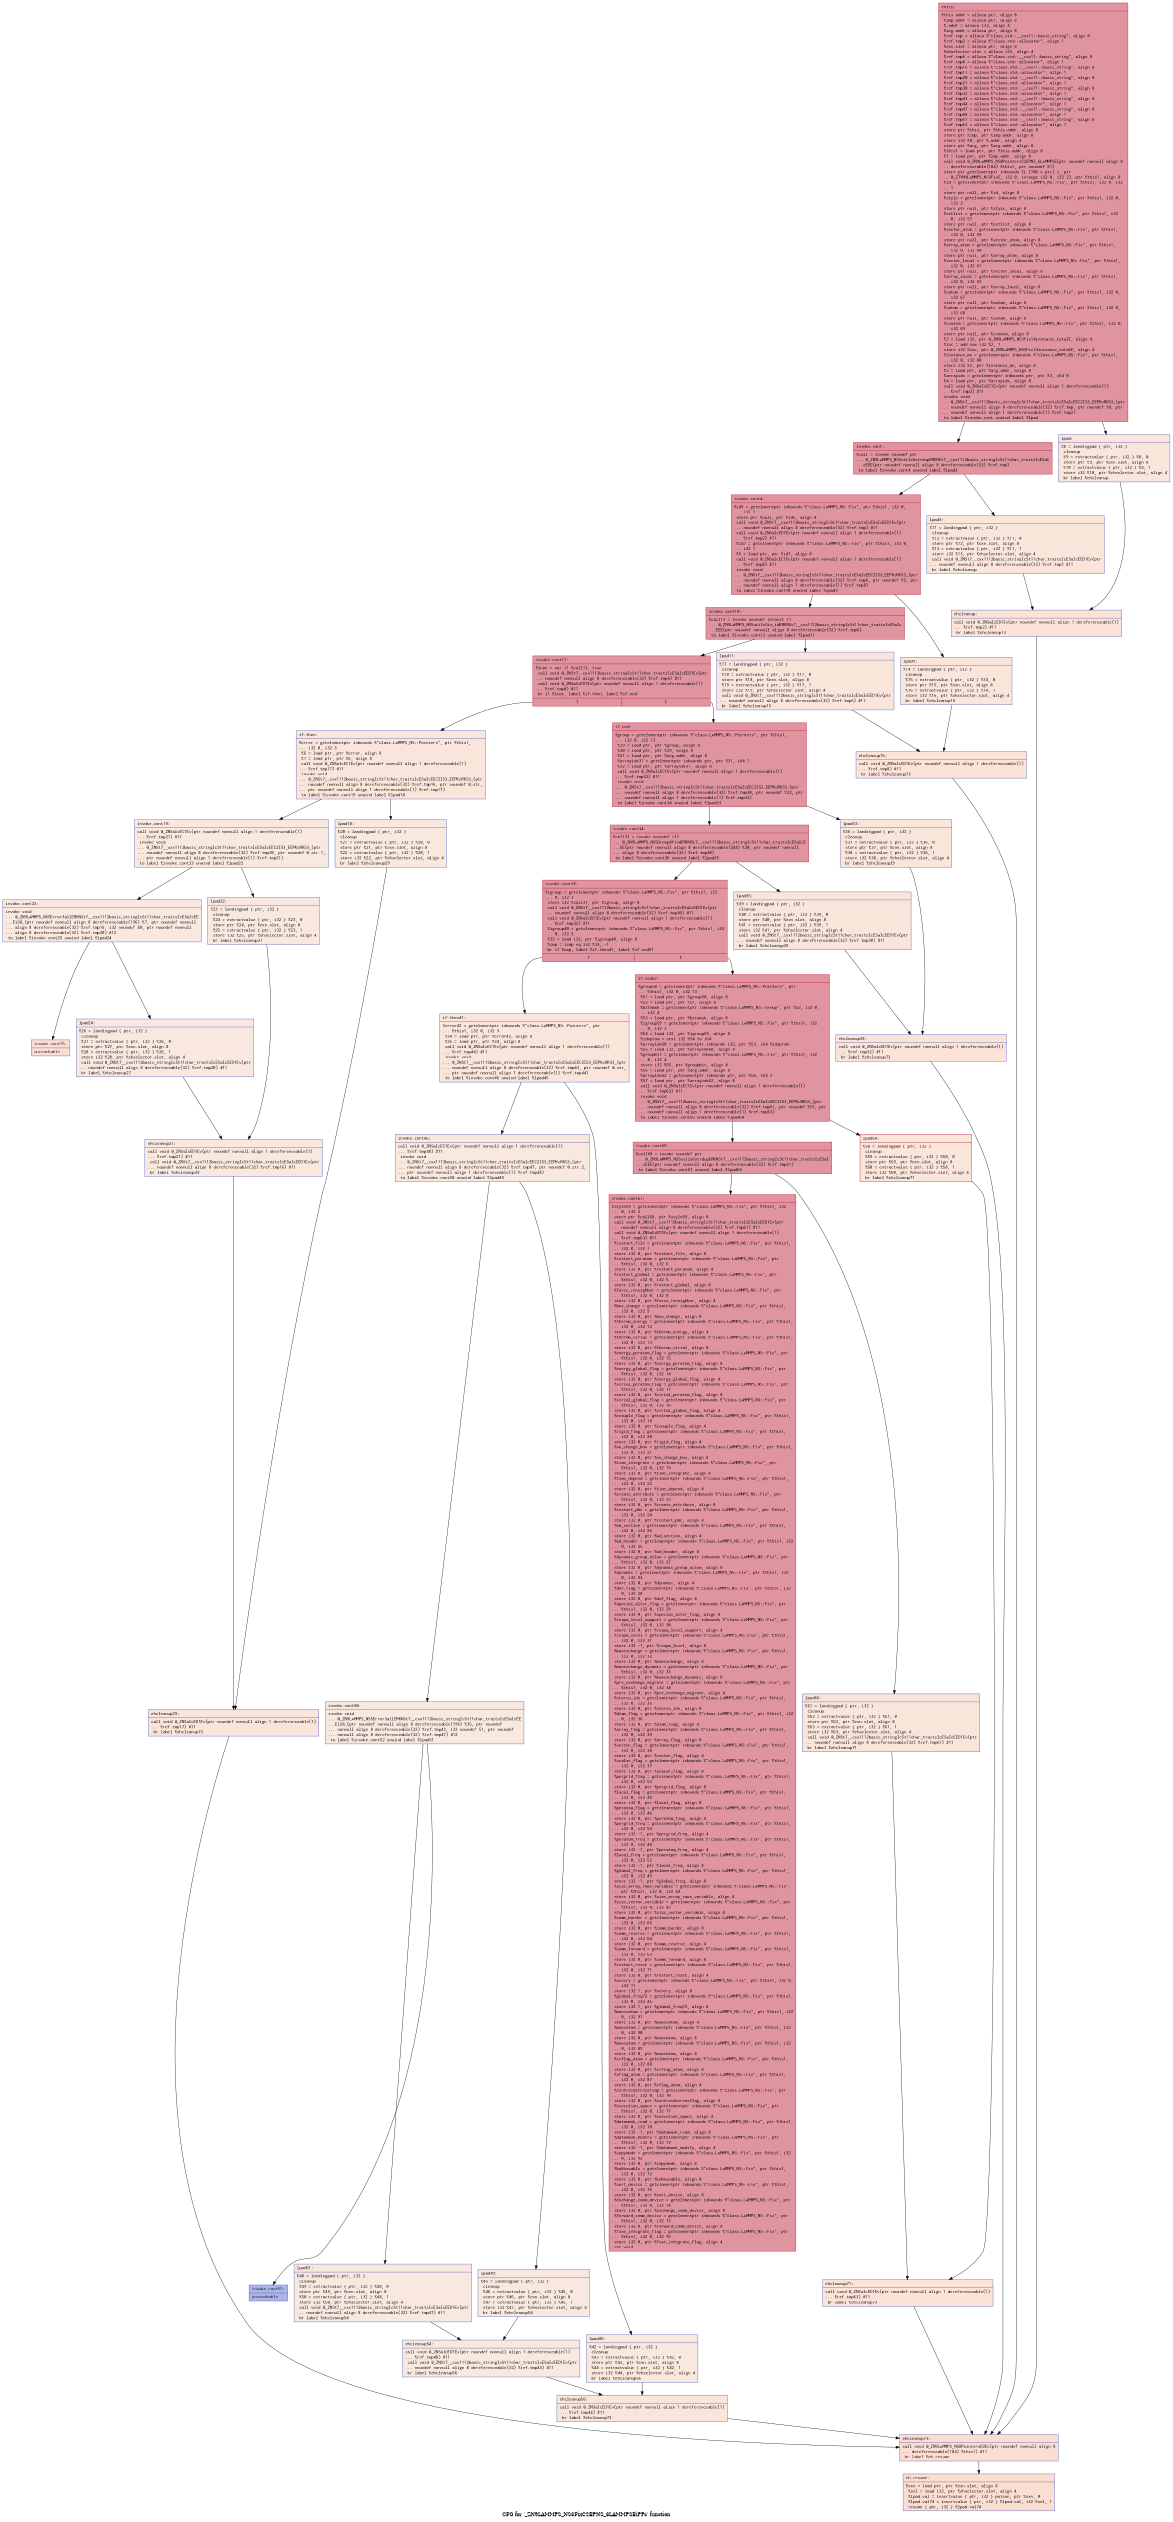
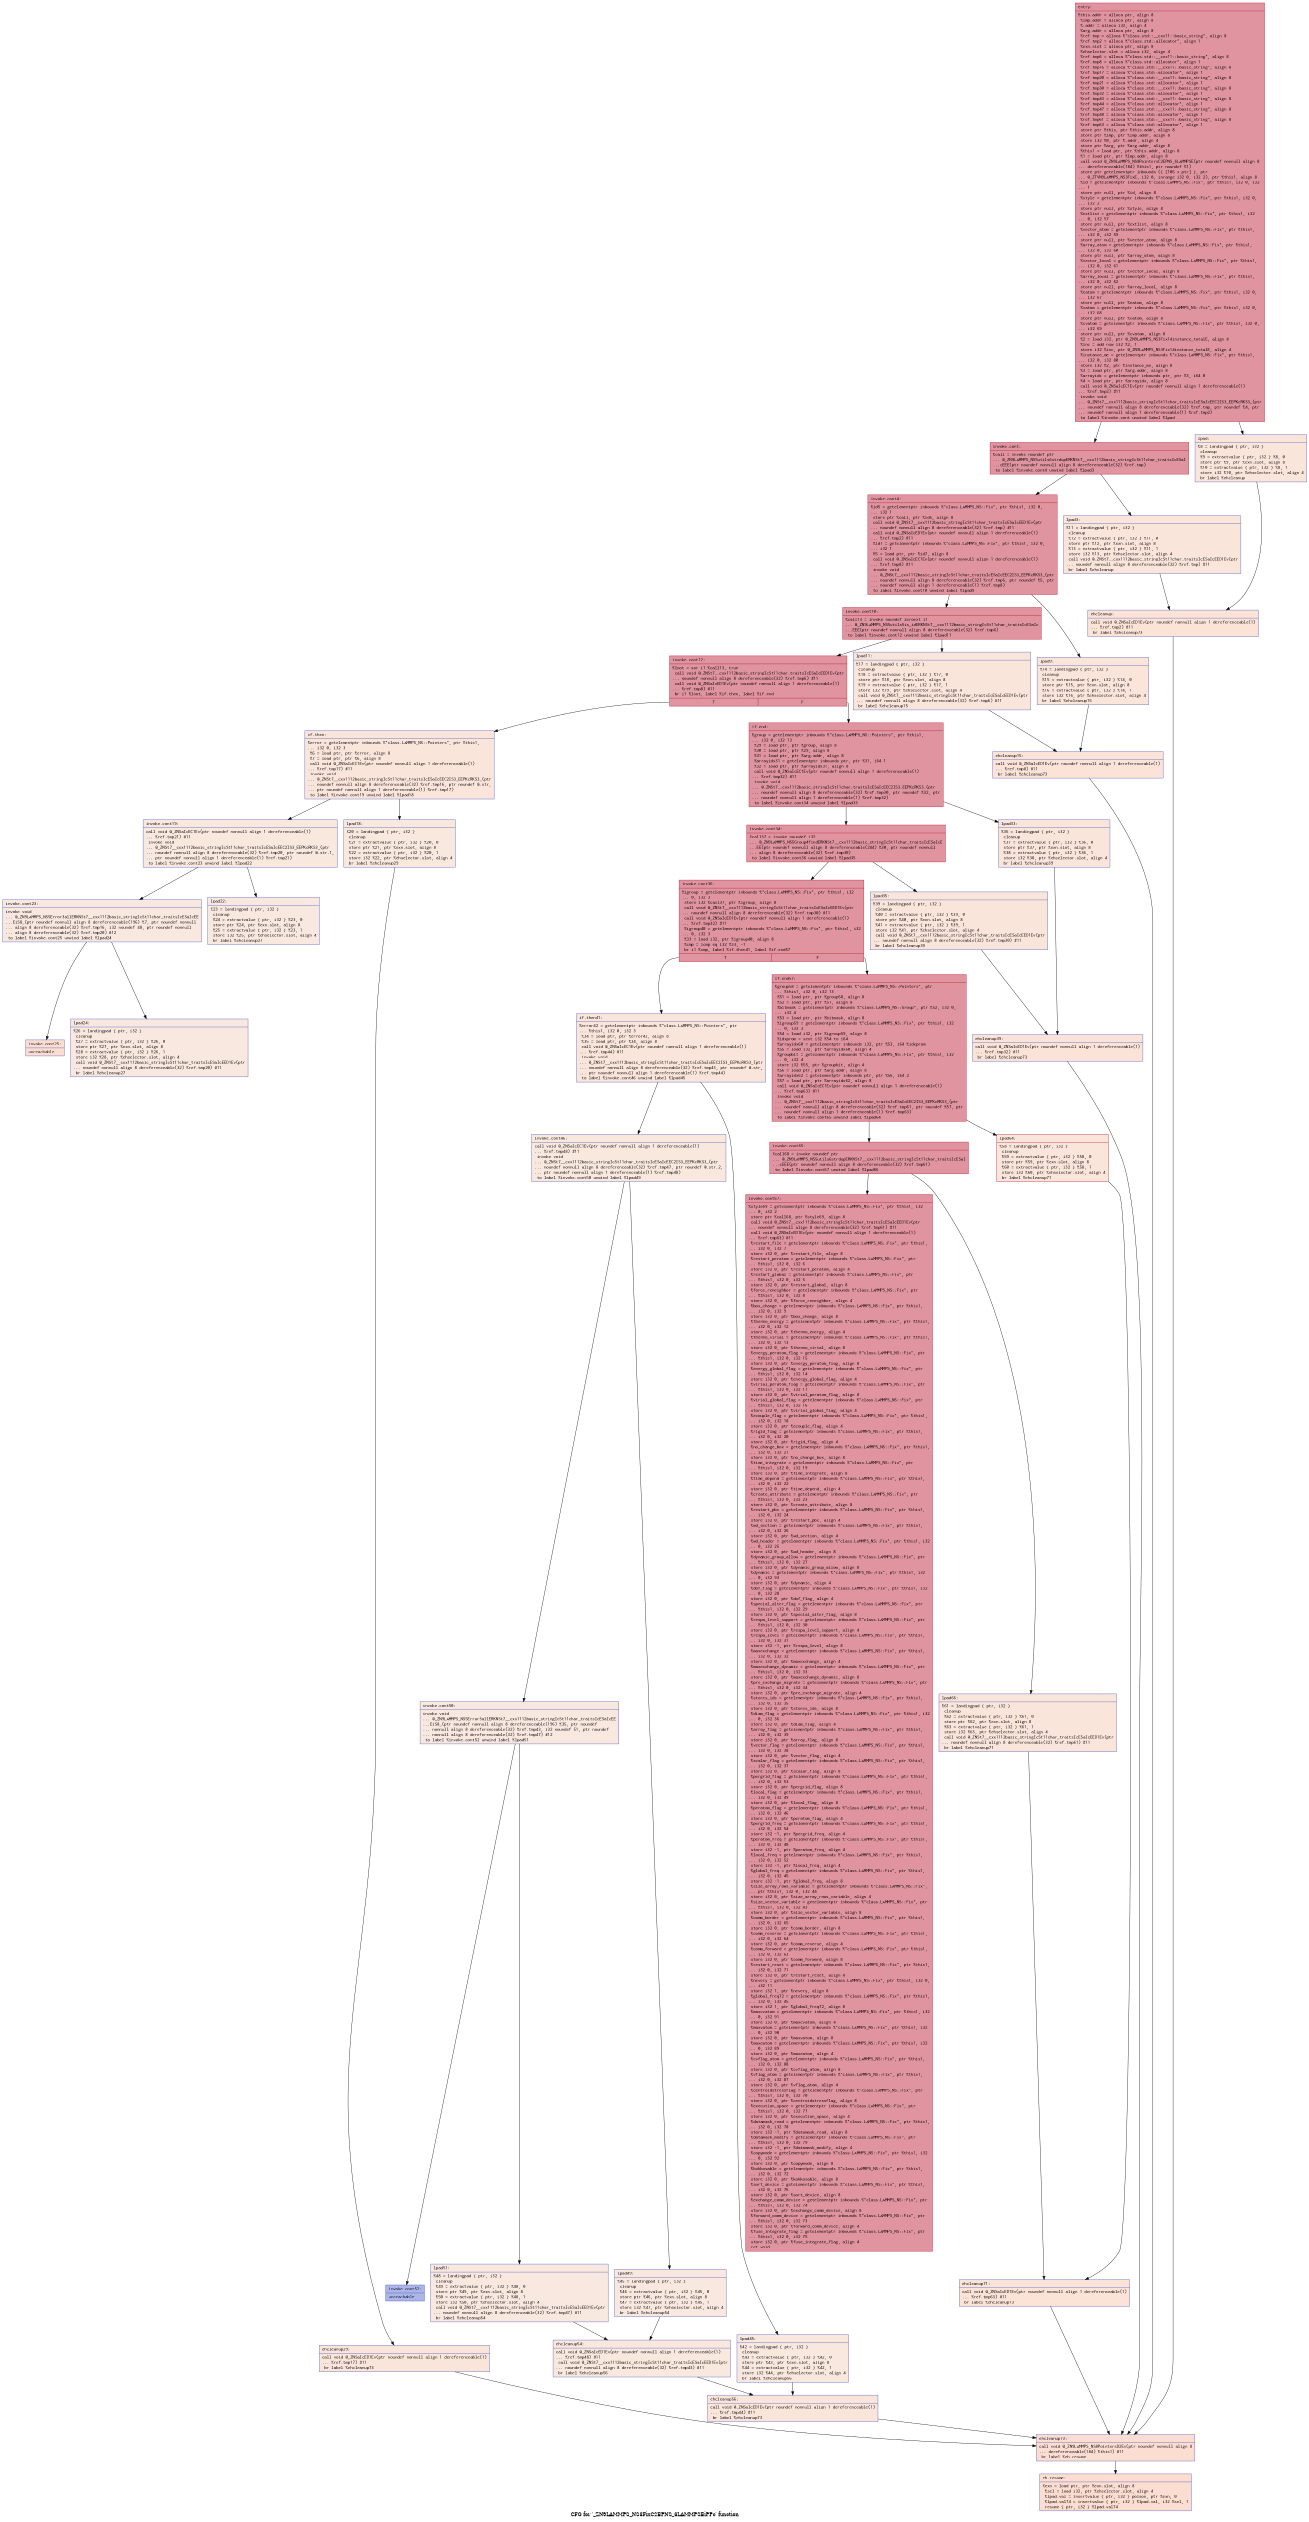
(234, 1158) -> none
